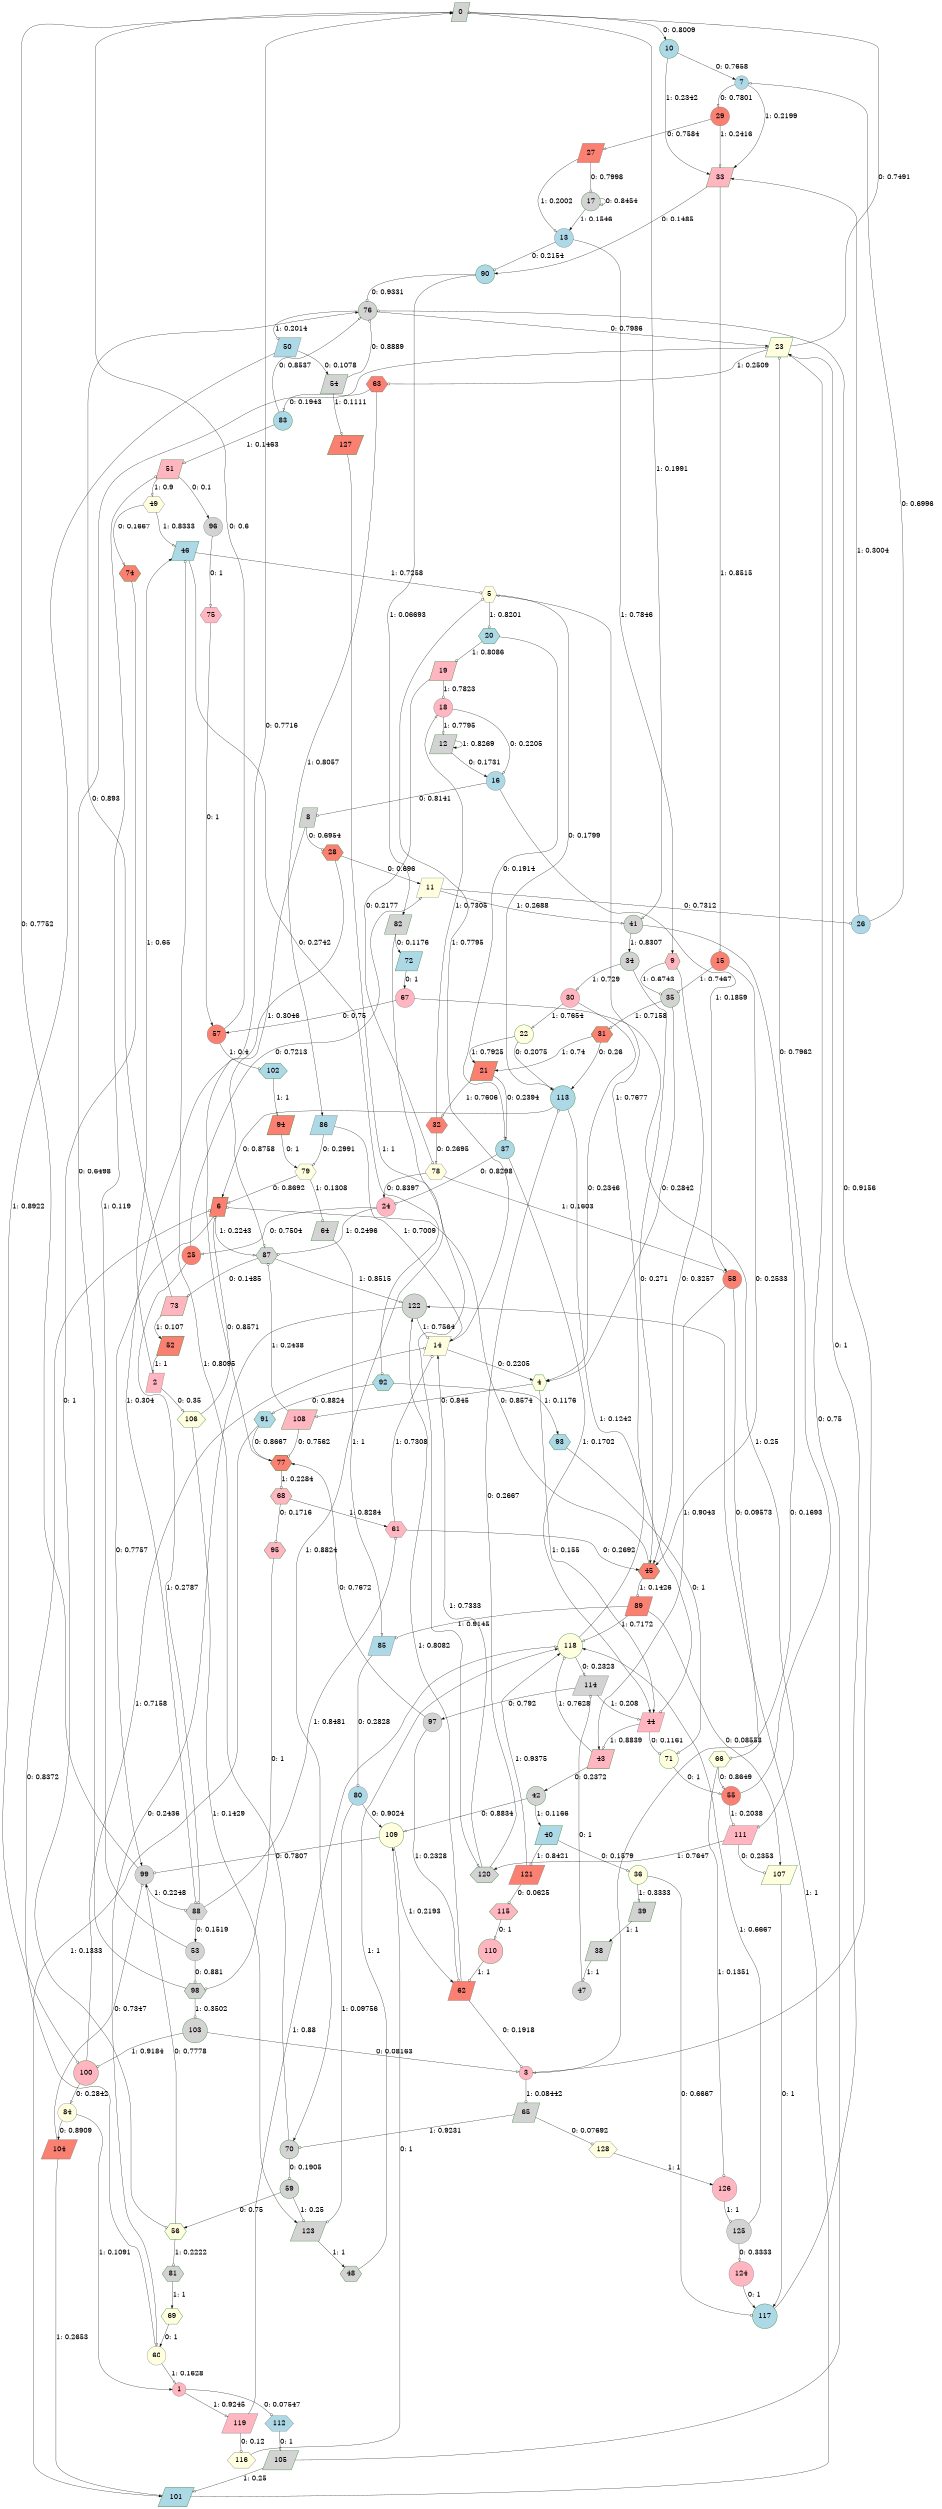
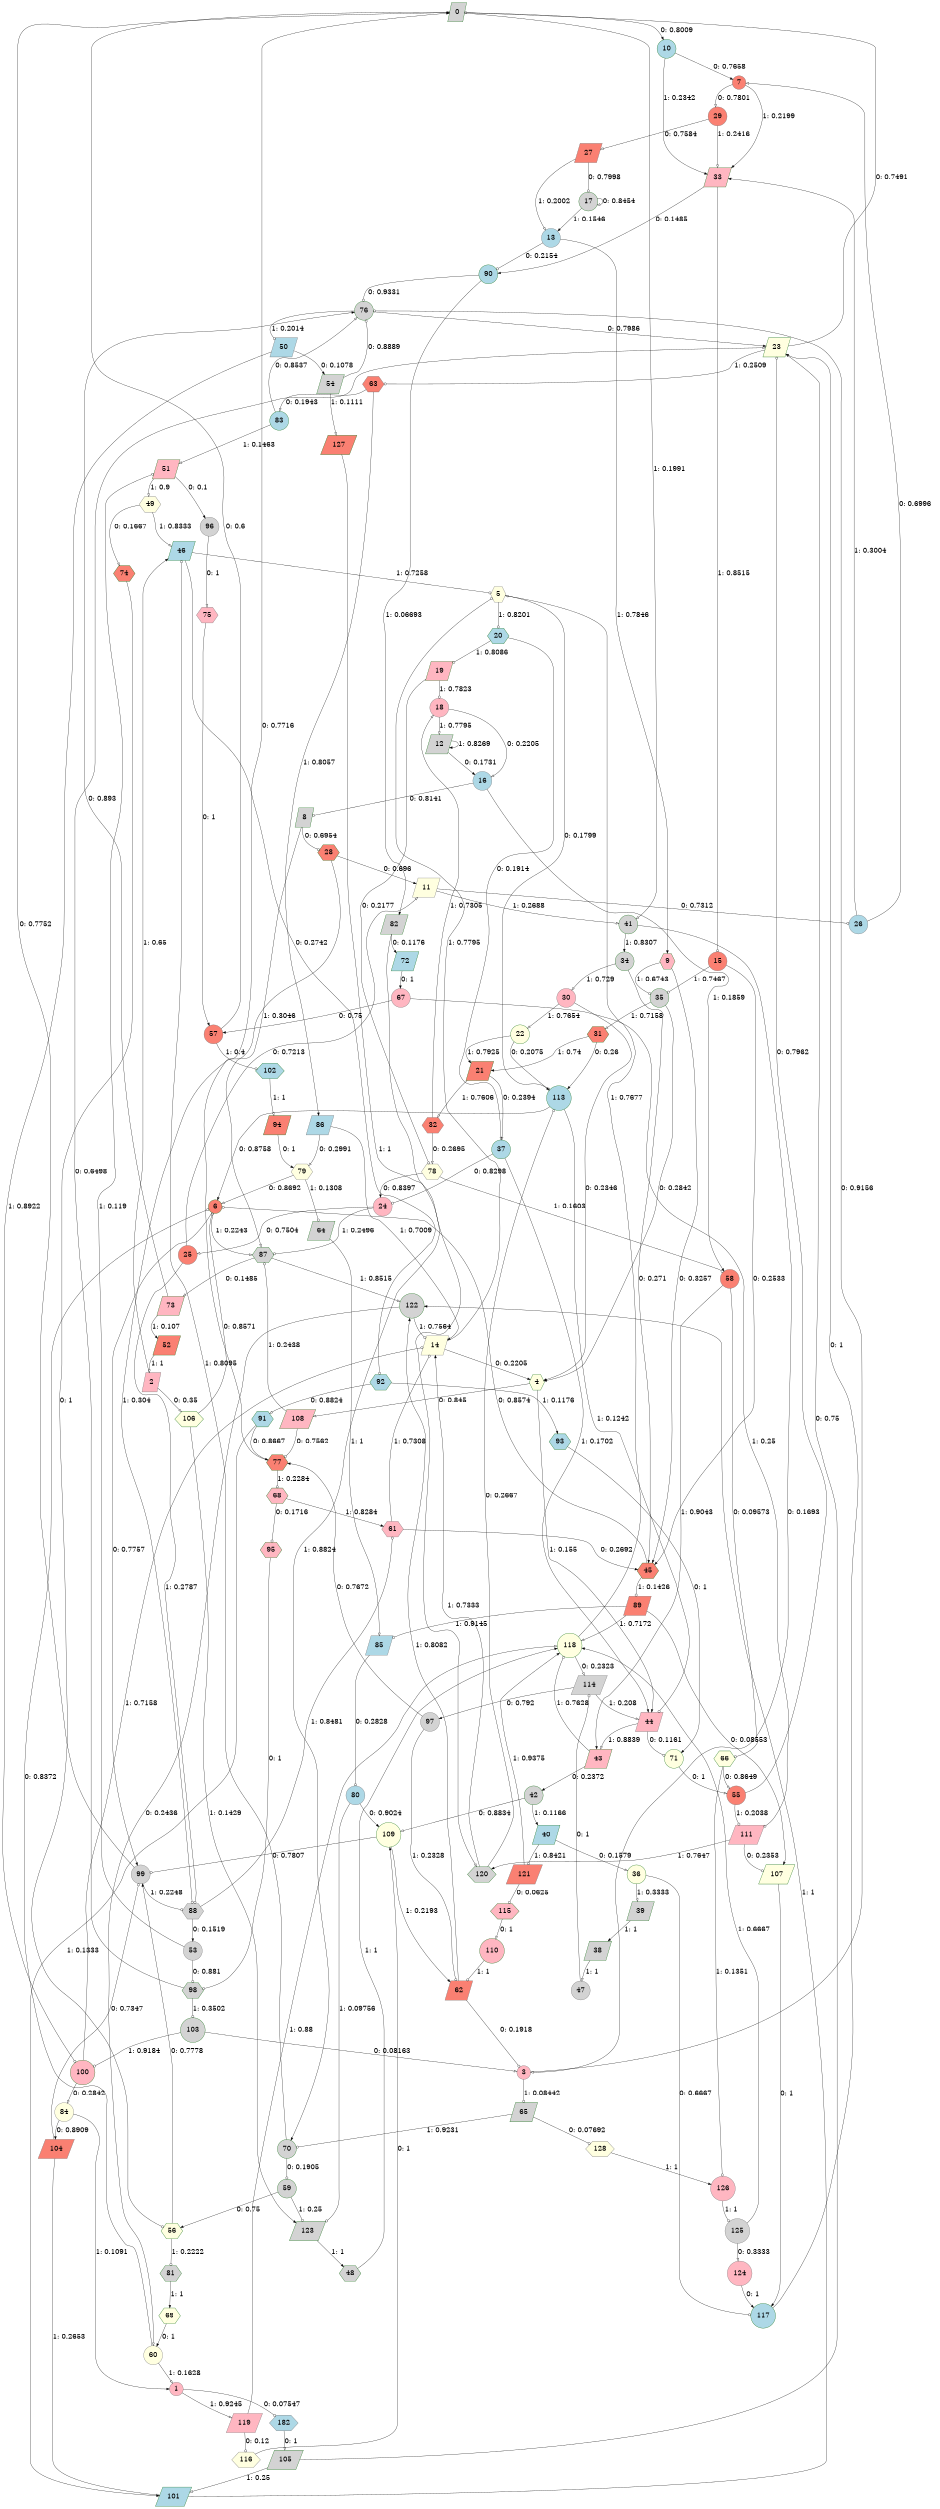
(742, 83) -> (739, 83)
(219, 1207) -> (215, 1207)
(688, 1581) -> (689, 1577)
(279, 2423) -> (284, 2423)
